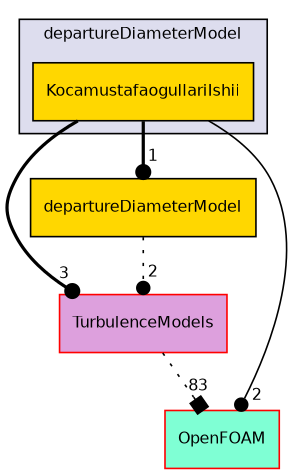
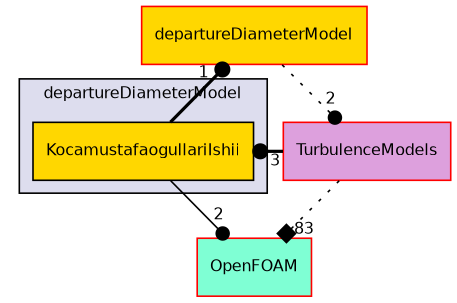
(8, 201) -> (277, 151)
(143, 208) -> (254, 35)
